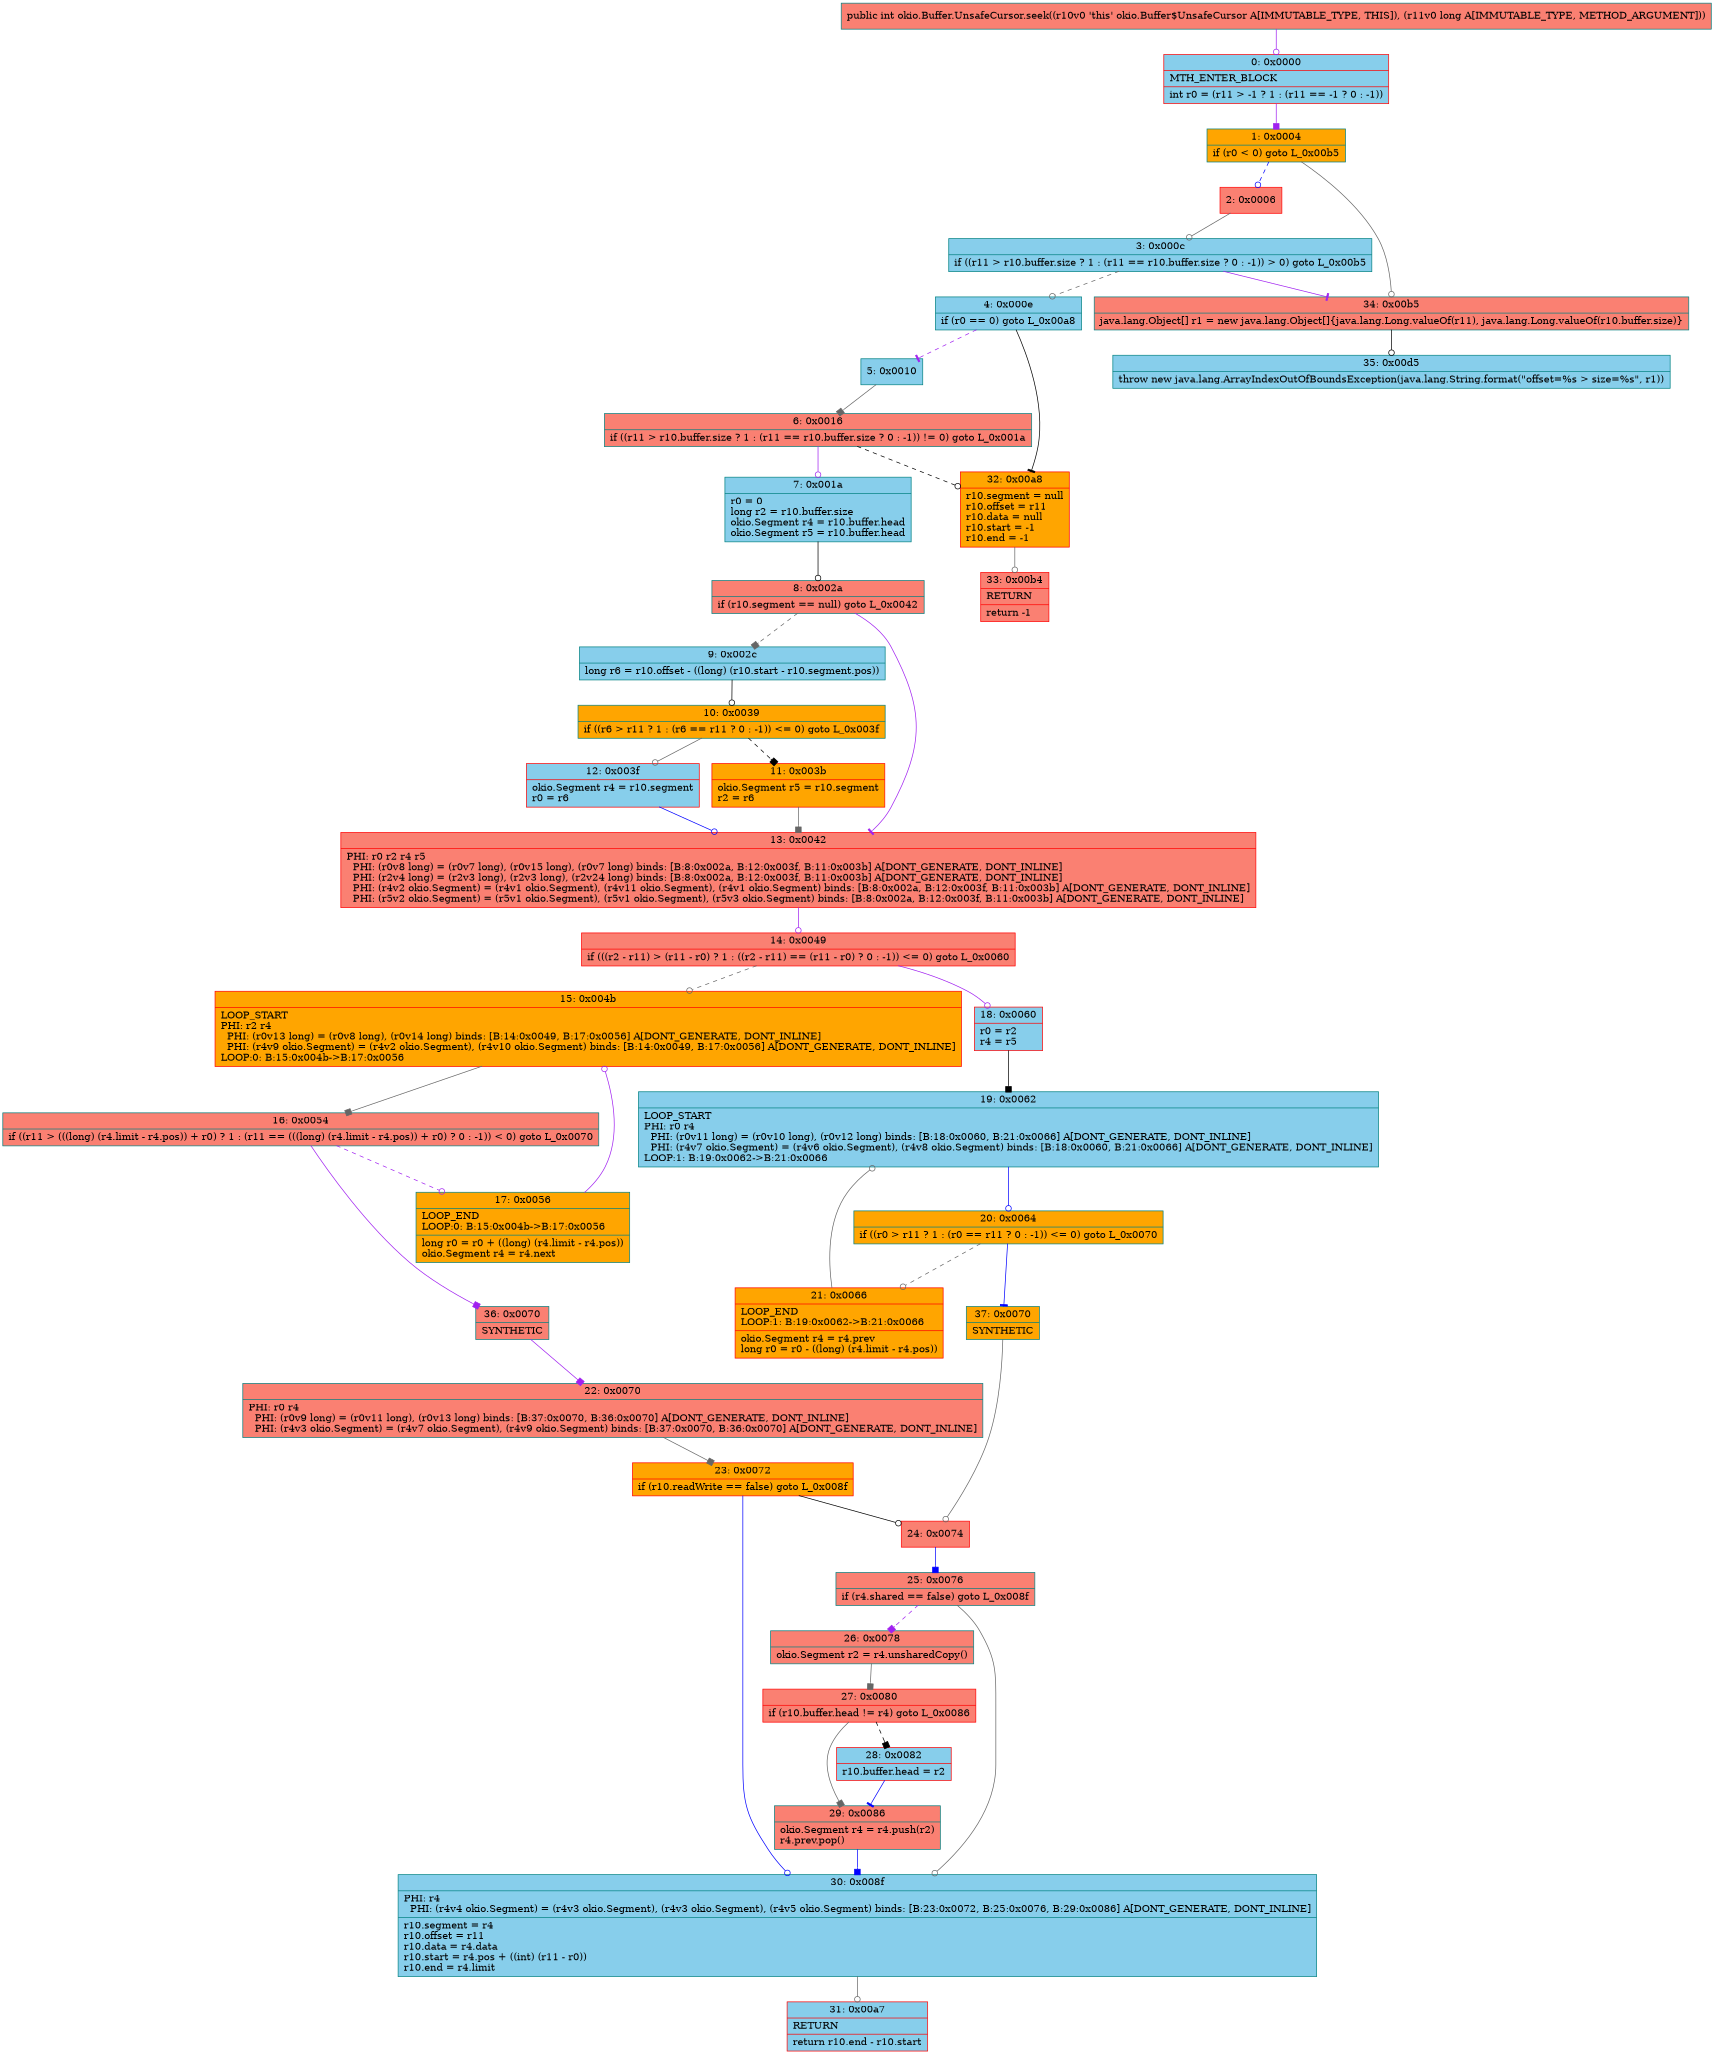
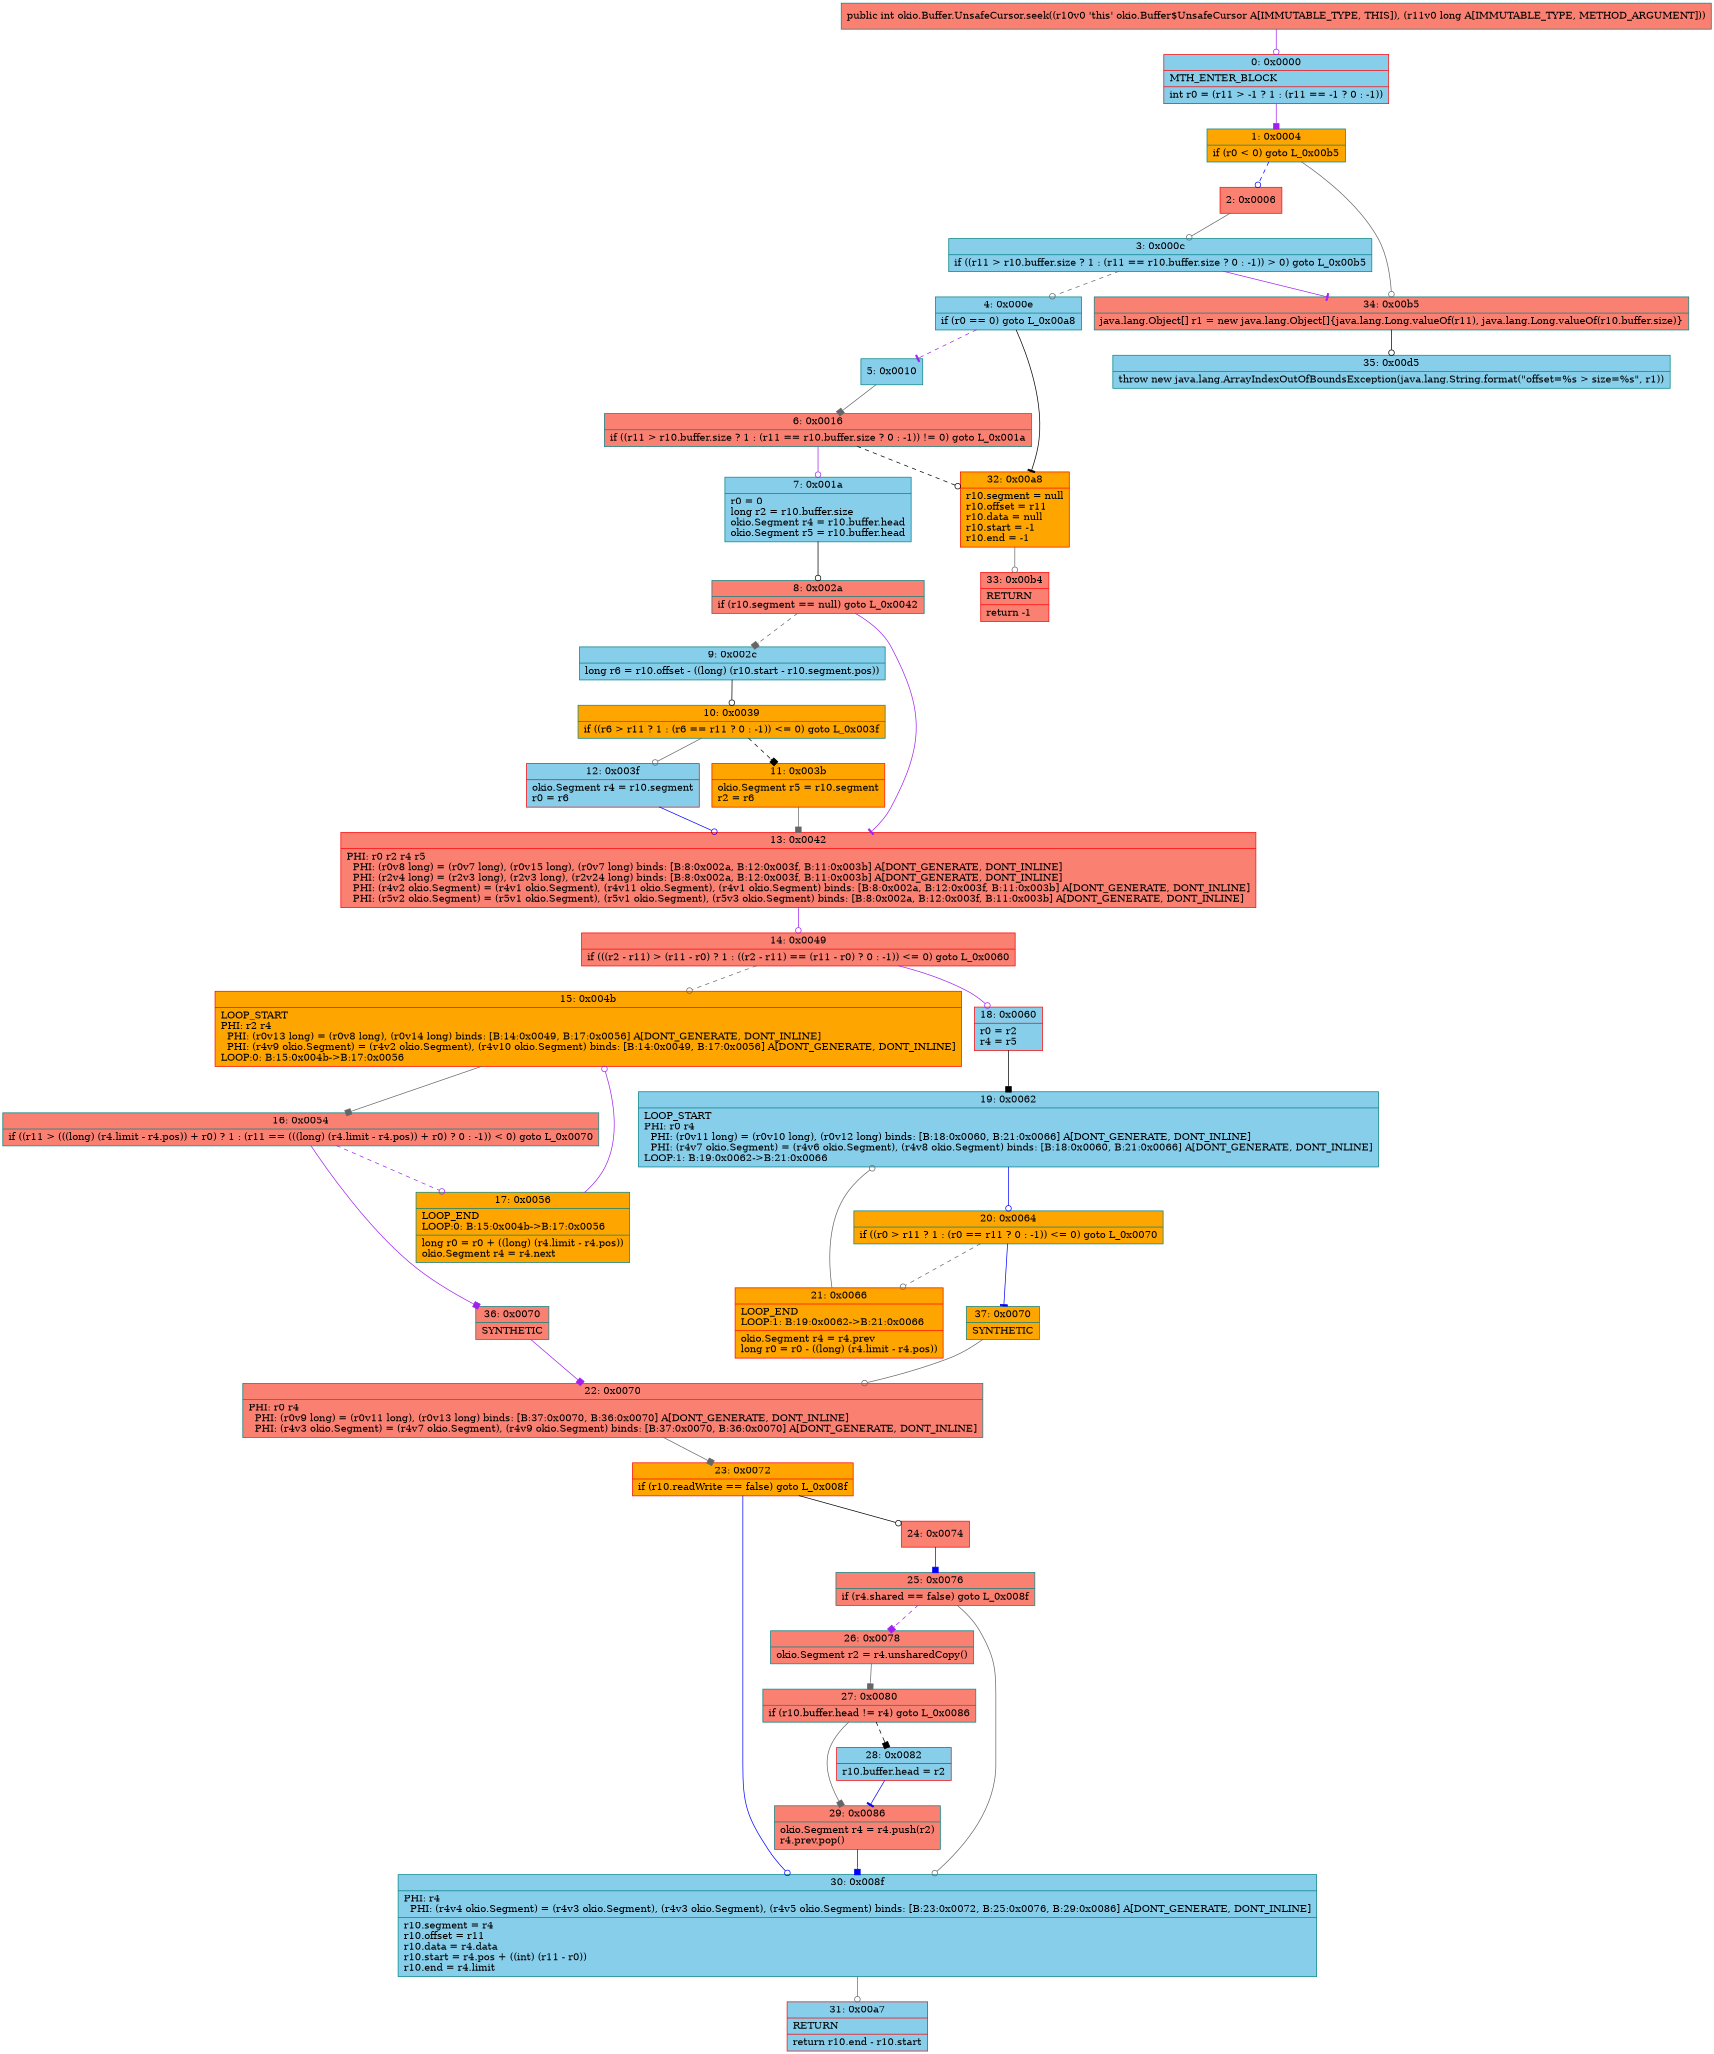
(990, 1433) -> (927, 1366)
(869, 1706) -> (869, 1706)
